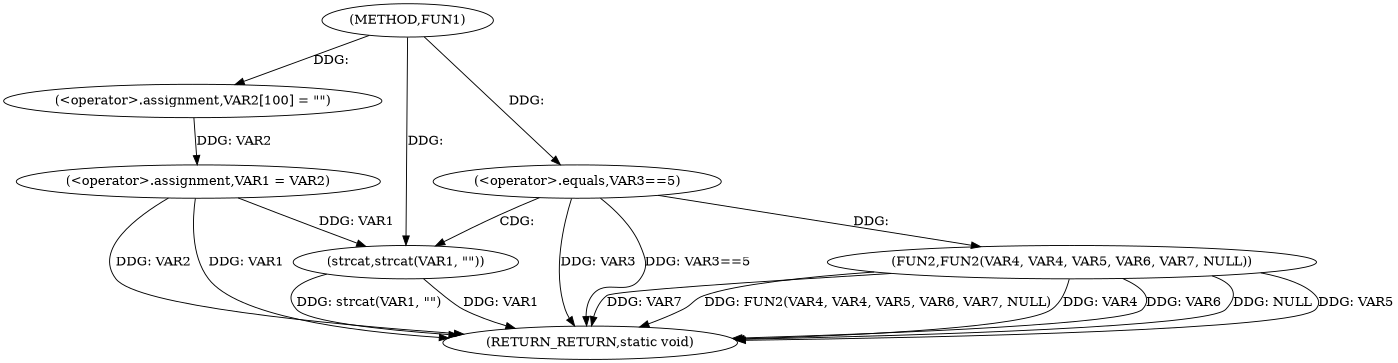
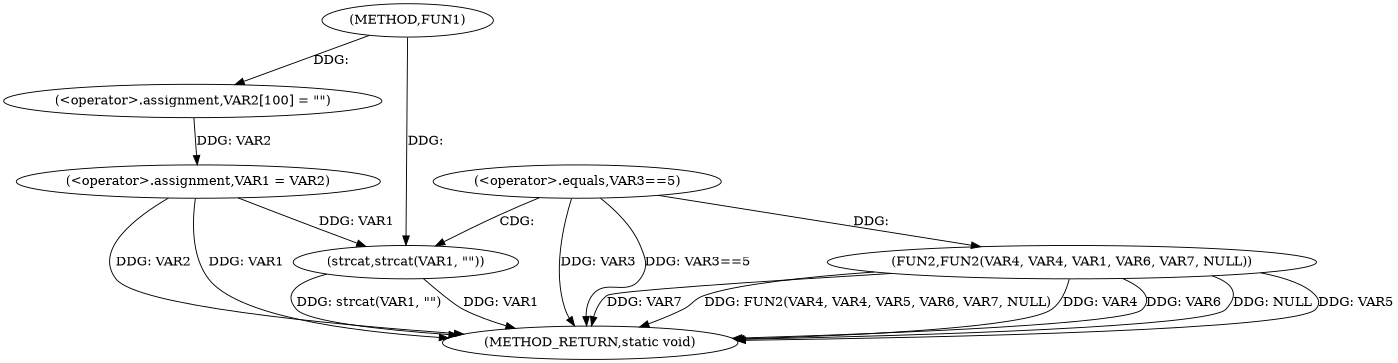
(489, 98) -> none
(1072, 262) -> (1072, 262)
(590, 343) -> (590, 343)
